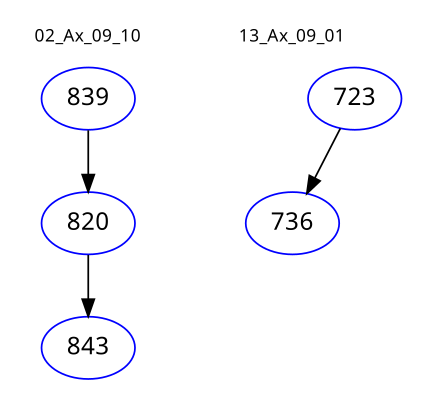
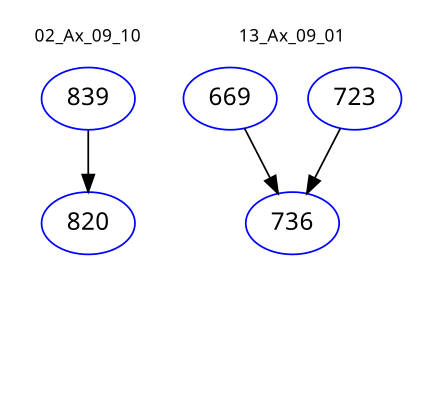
none -> (230, 99)
(88, 348) -> none
